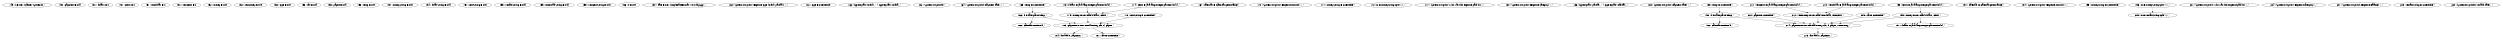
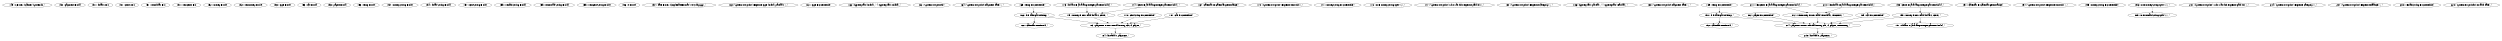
(1097, 30) -> (1151, 20)
